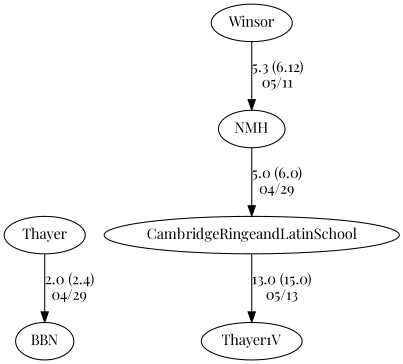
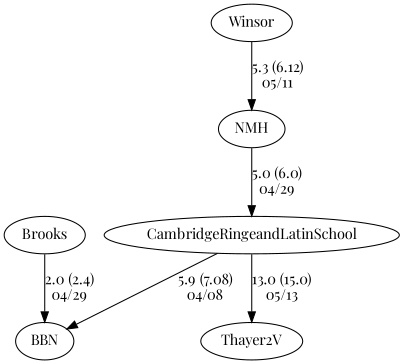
(45, 235) -> (45, 235)
none -> (147, 289)
(252, 341) -> (252, 341)
